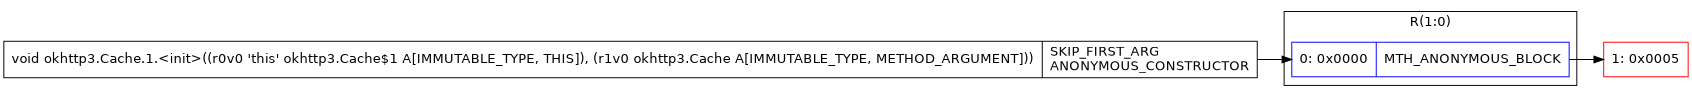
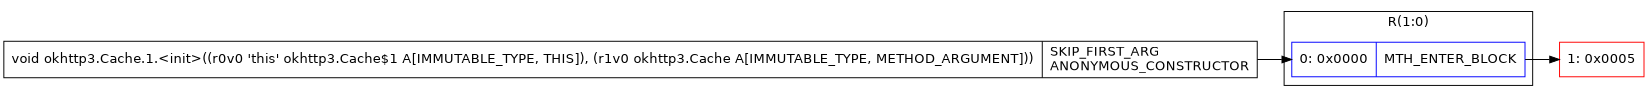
(1473, 59) -> (1451, 59)
